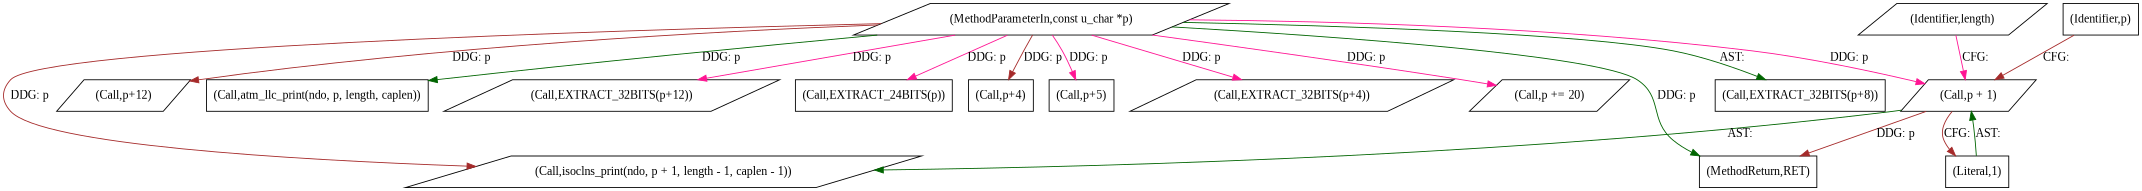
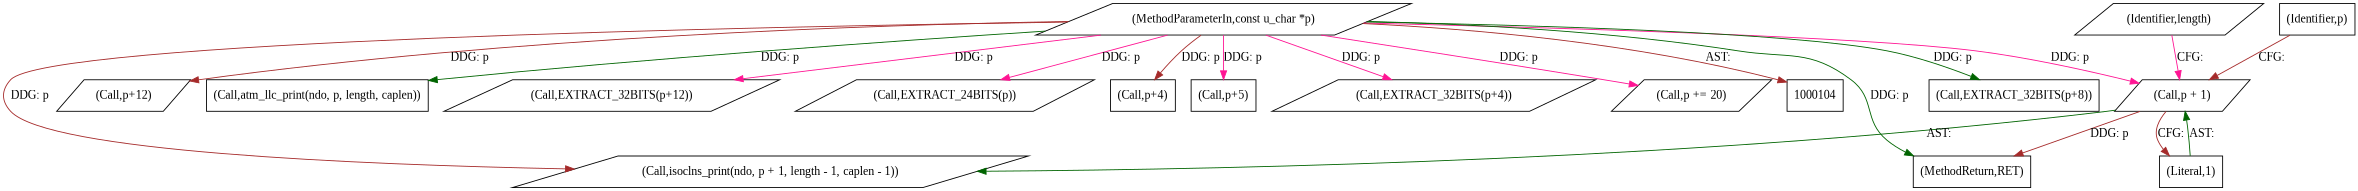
(1734, 57) -> (1953, 57)
(874, 96) -> (945, 96)
none -> (1815, 96)
